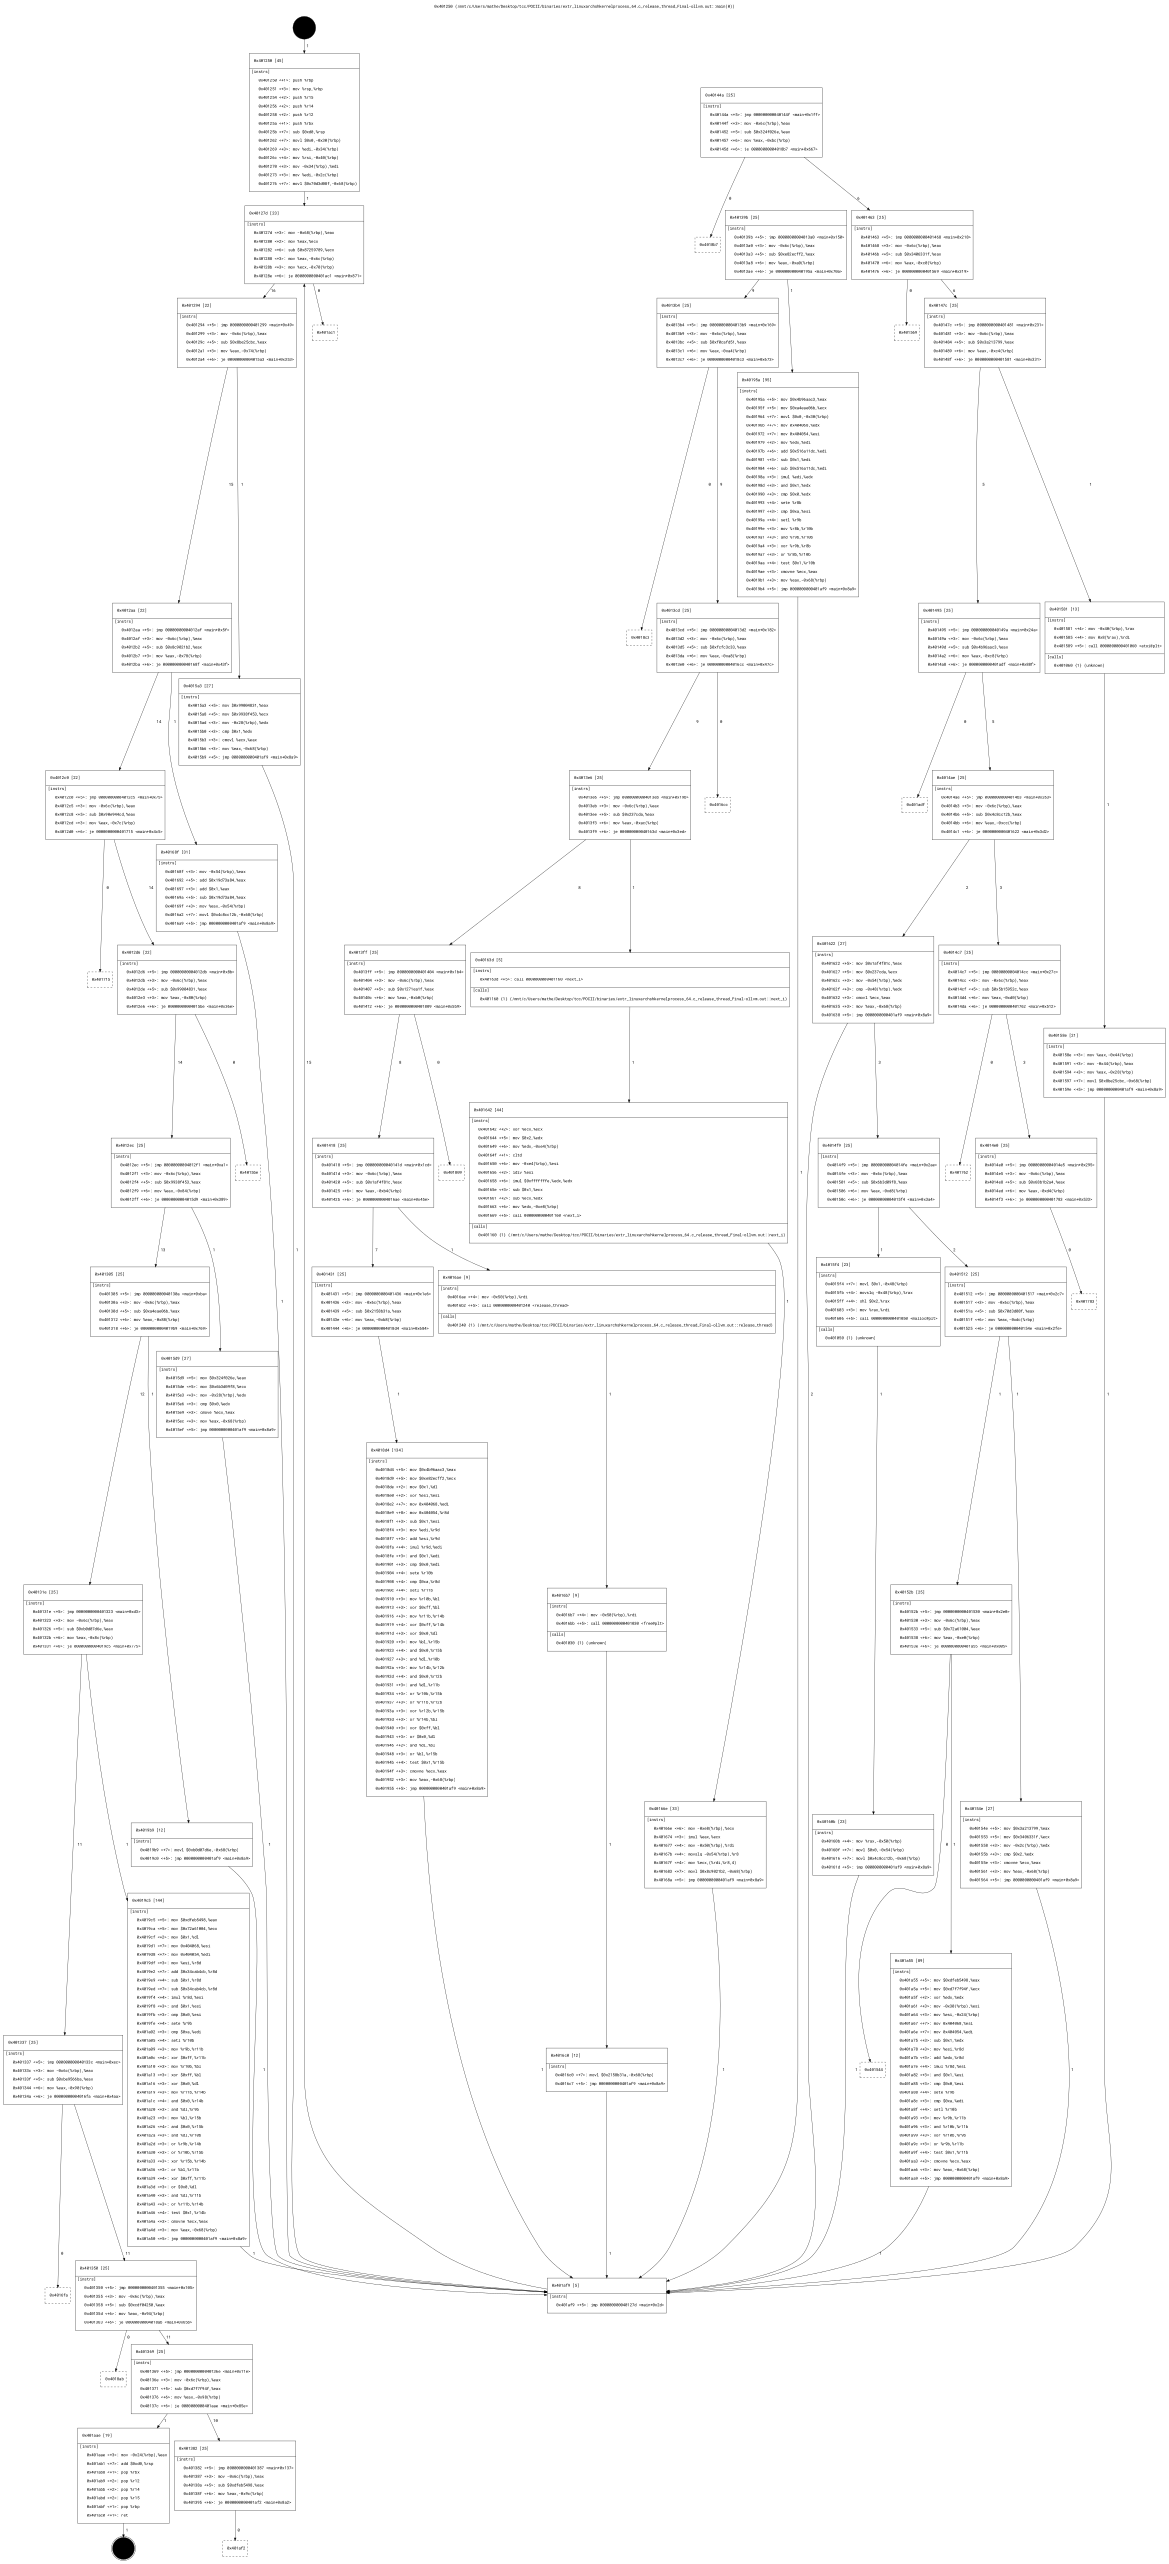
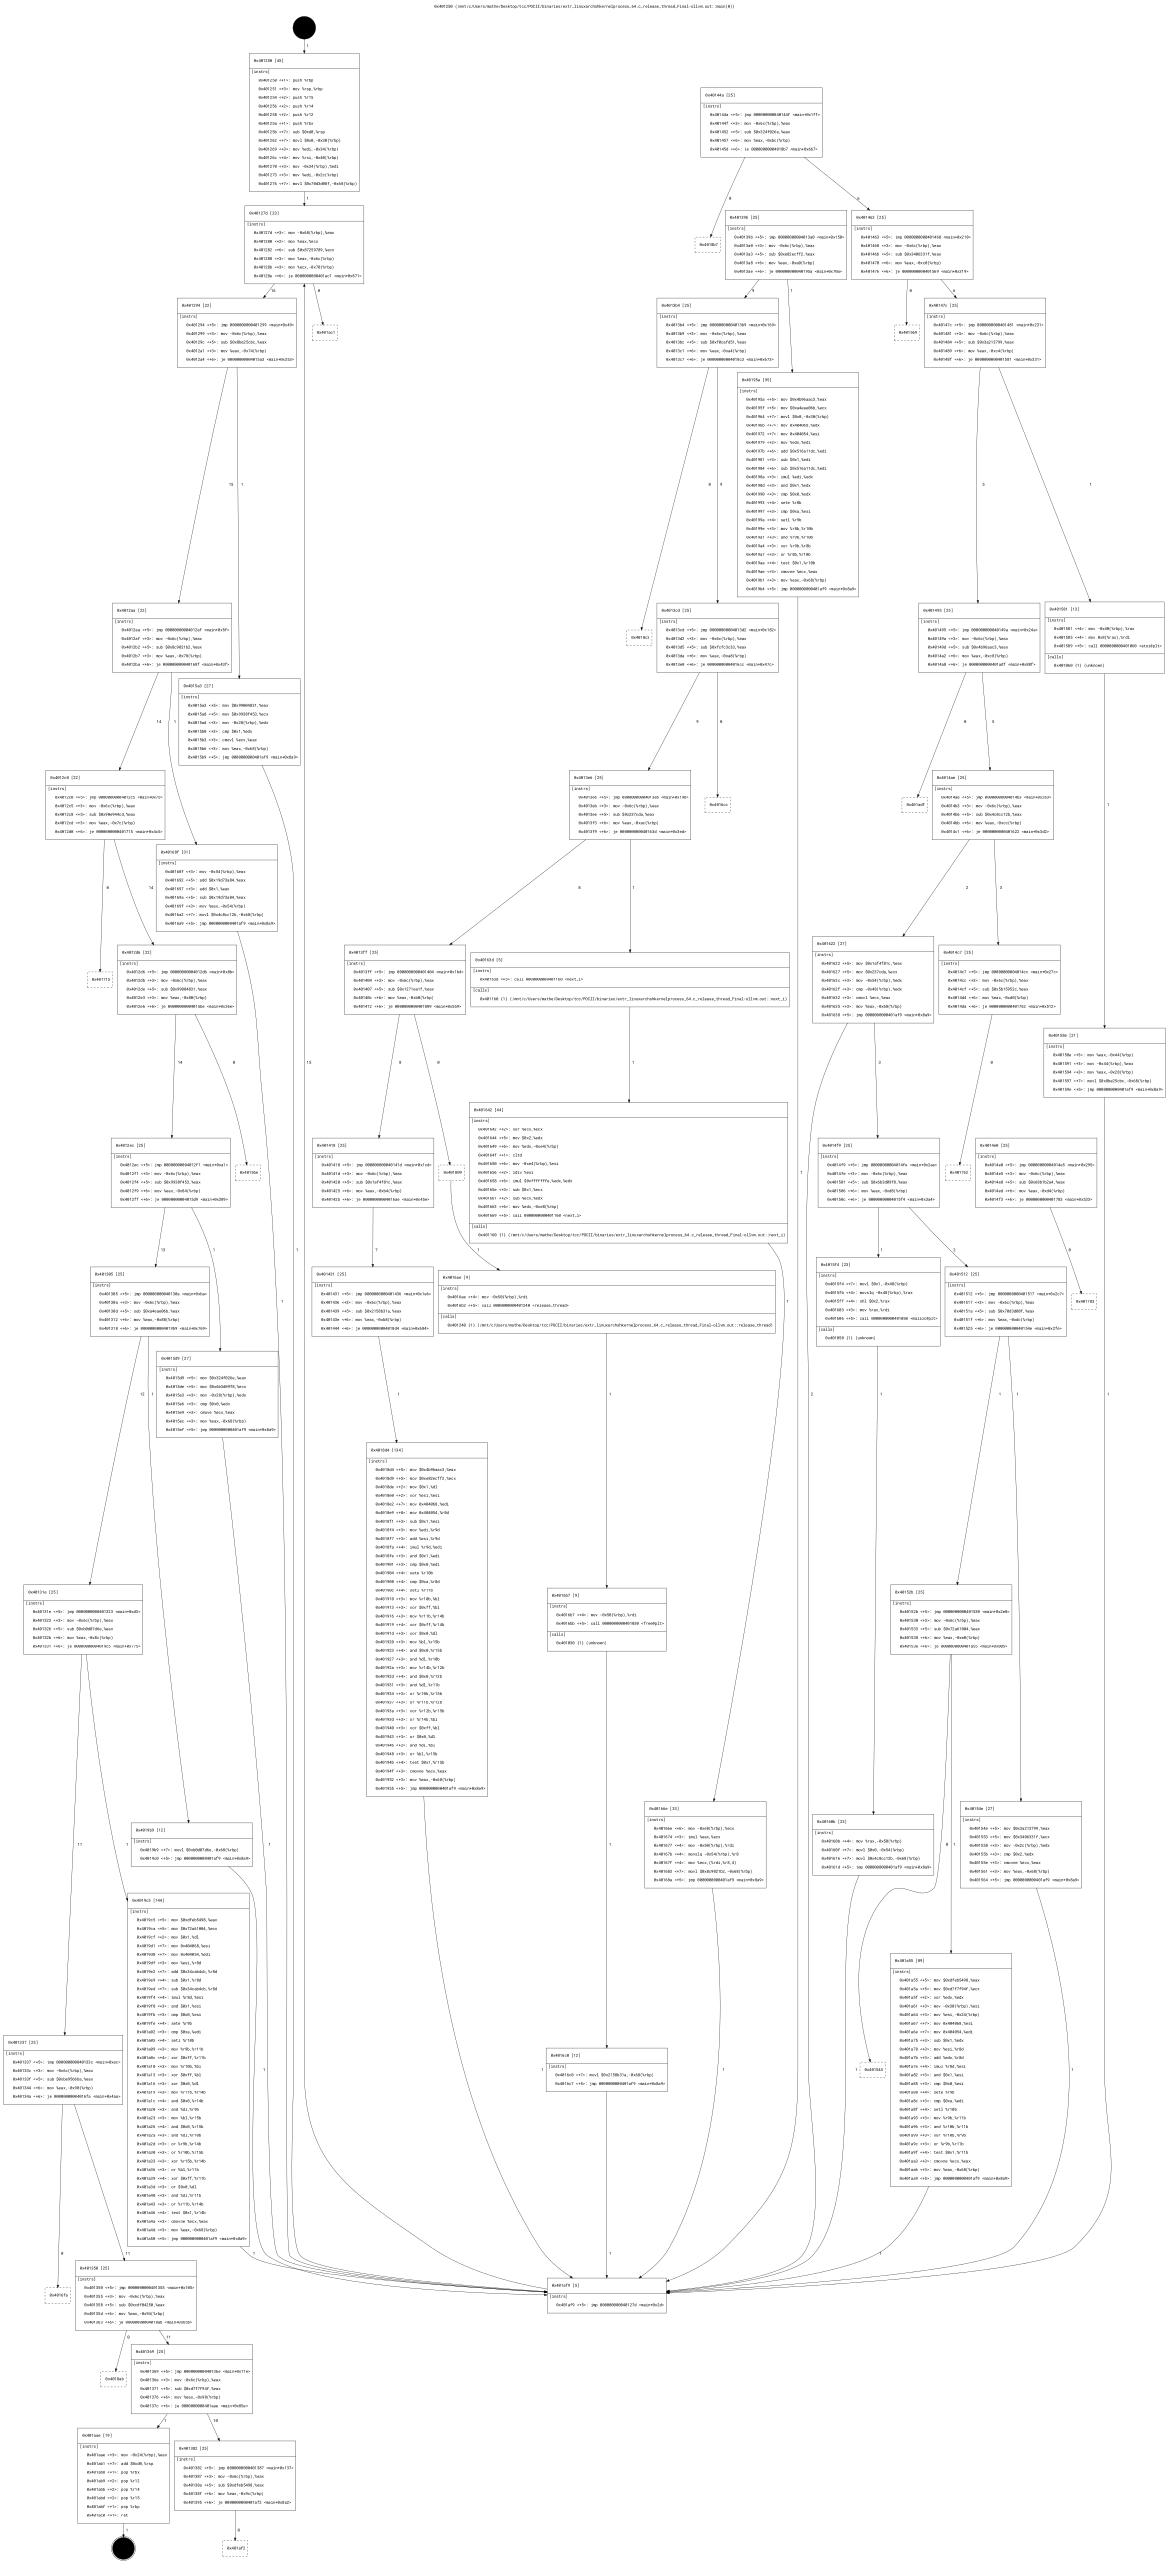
(1018, 1075) -> none
(438, 1244) -> (460, 1232)
